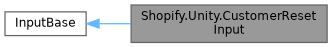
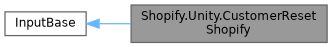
(229, 24) -> (229, 24)
